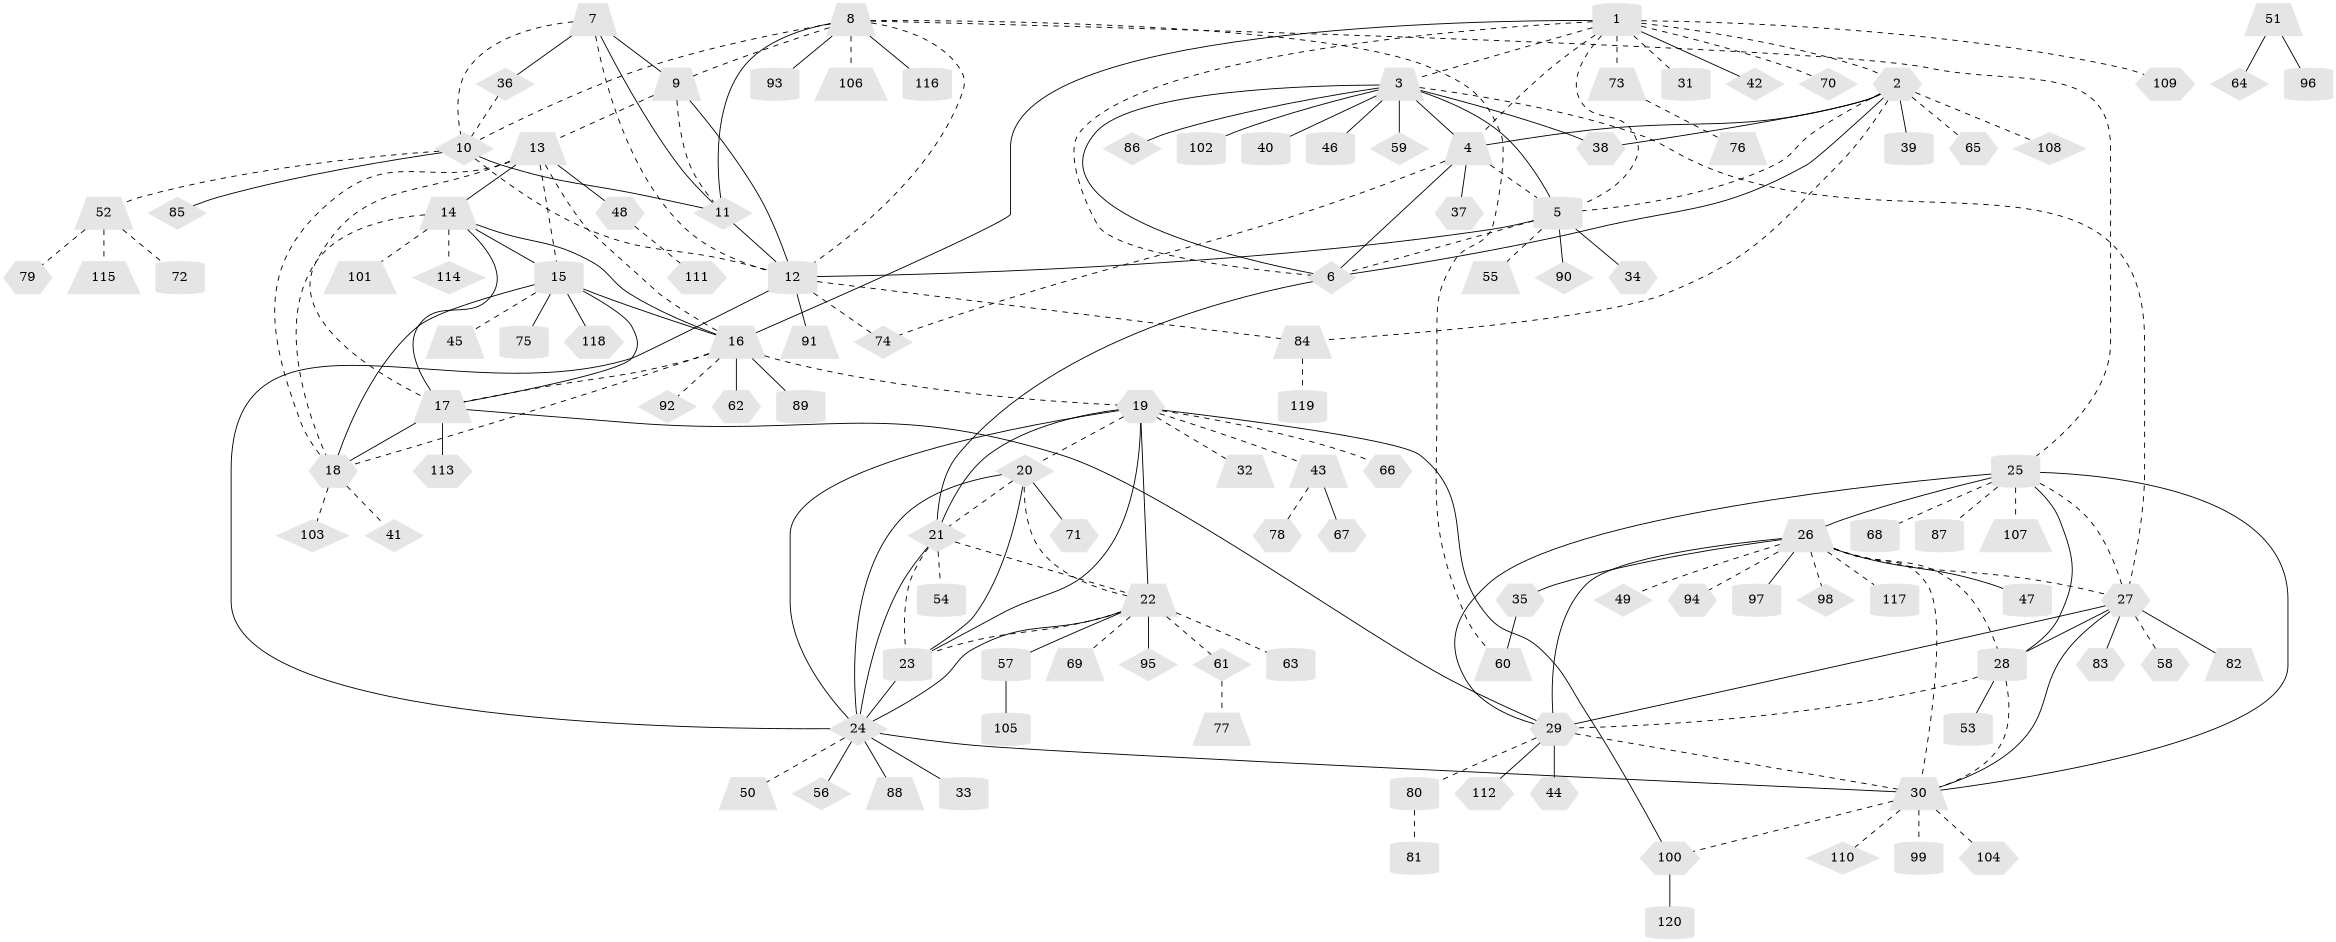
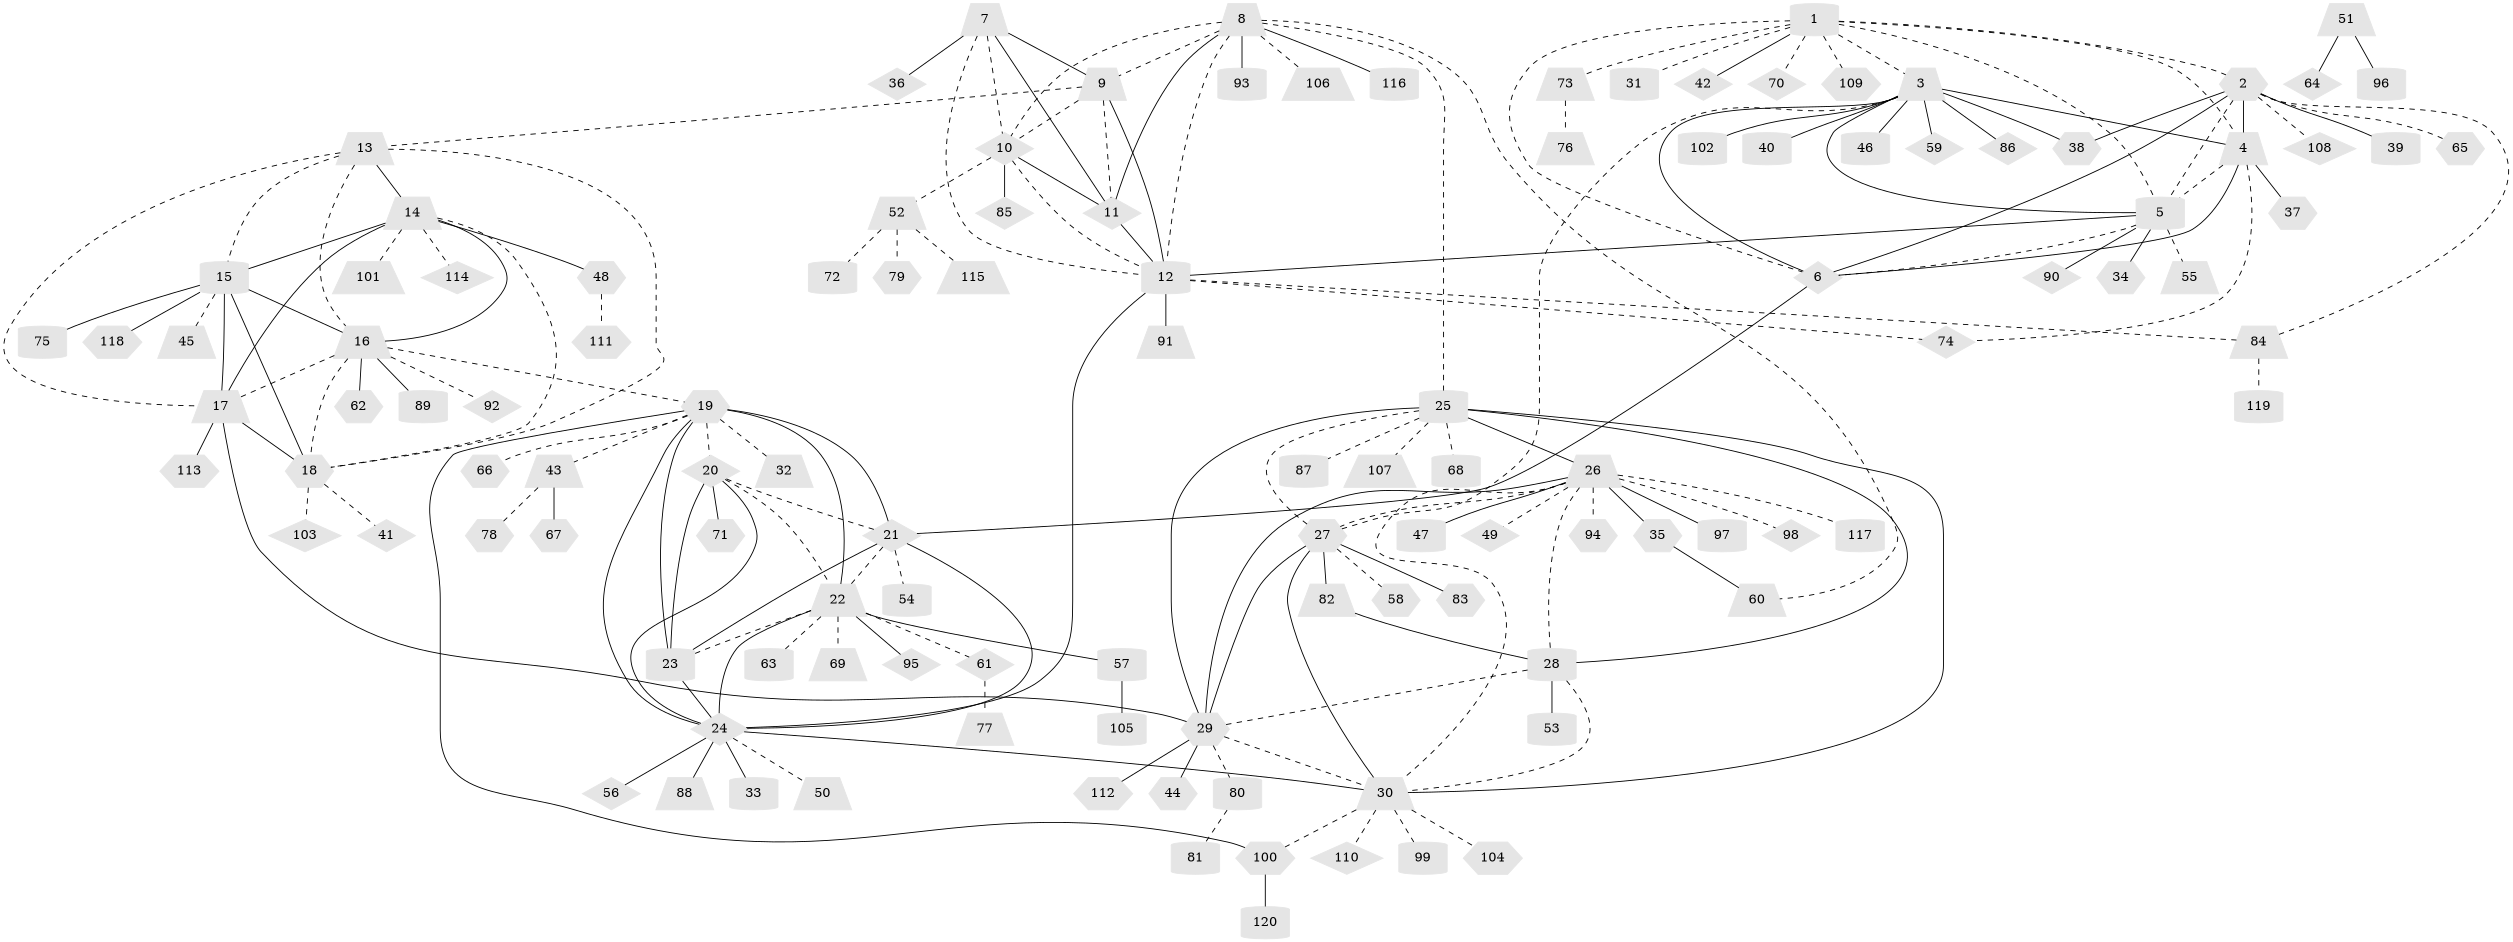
(1113, 69) -> none
(485, 116) -> (1045, 122)
(573, 177) -> (512, 244)
(907, 596) -> (784, 594)
(2068, 631) -> (1441, 639)
